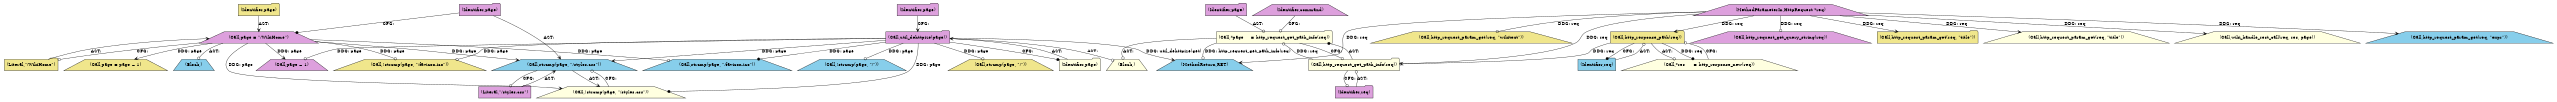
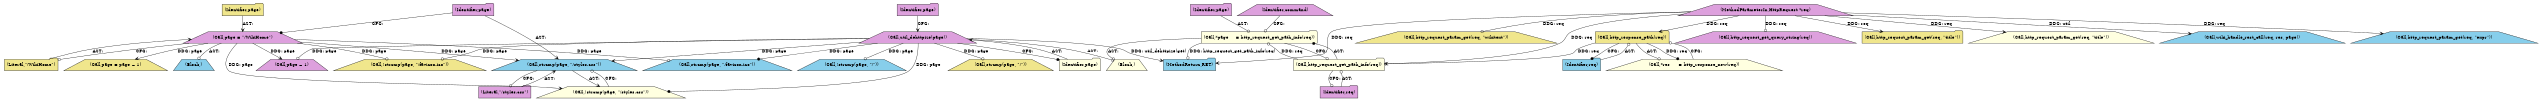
(2075, 24) -> (2060, 24)
(918, 38) -> (918, 38)
(2267, 38) -> (2252, 38)
(1205, 65) -> (1190, 65)
